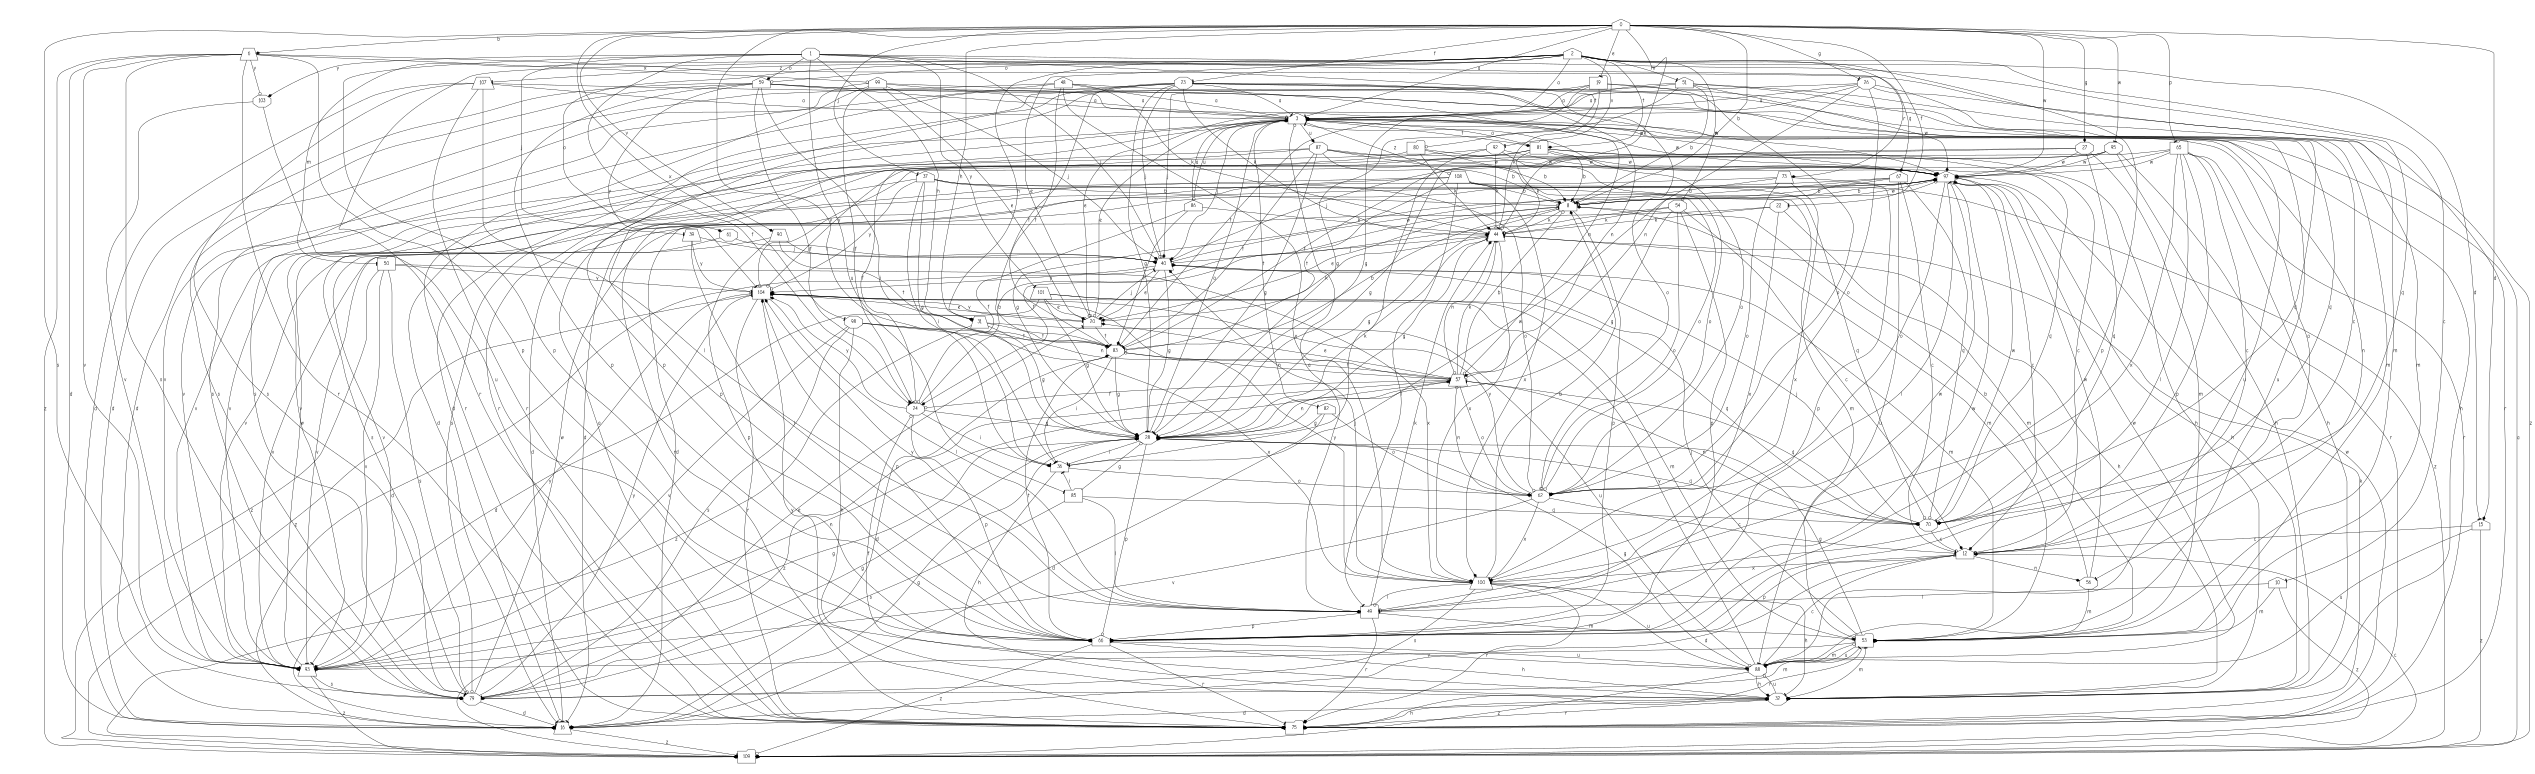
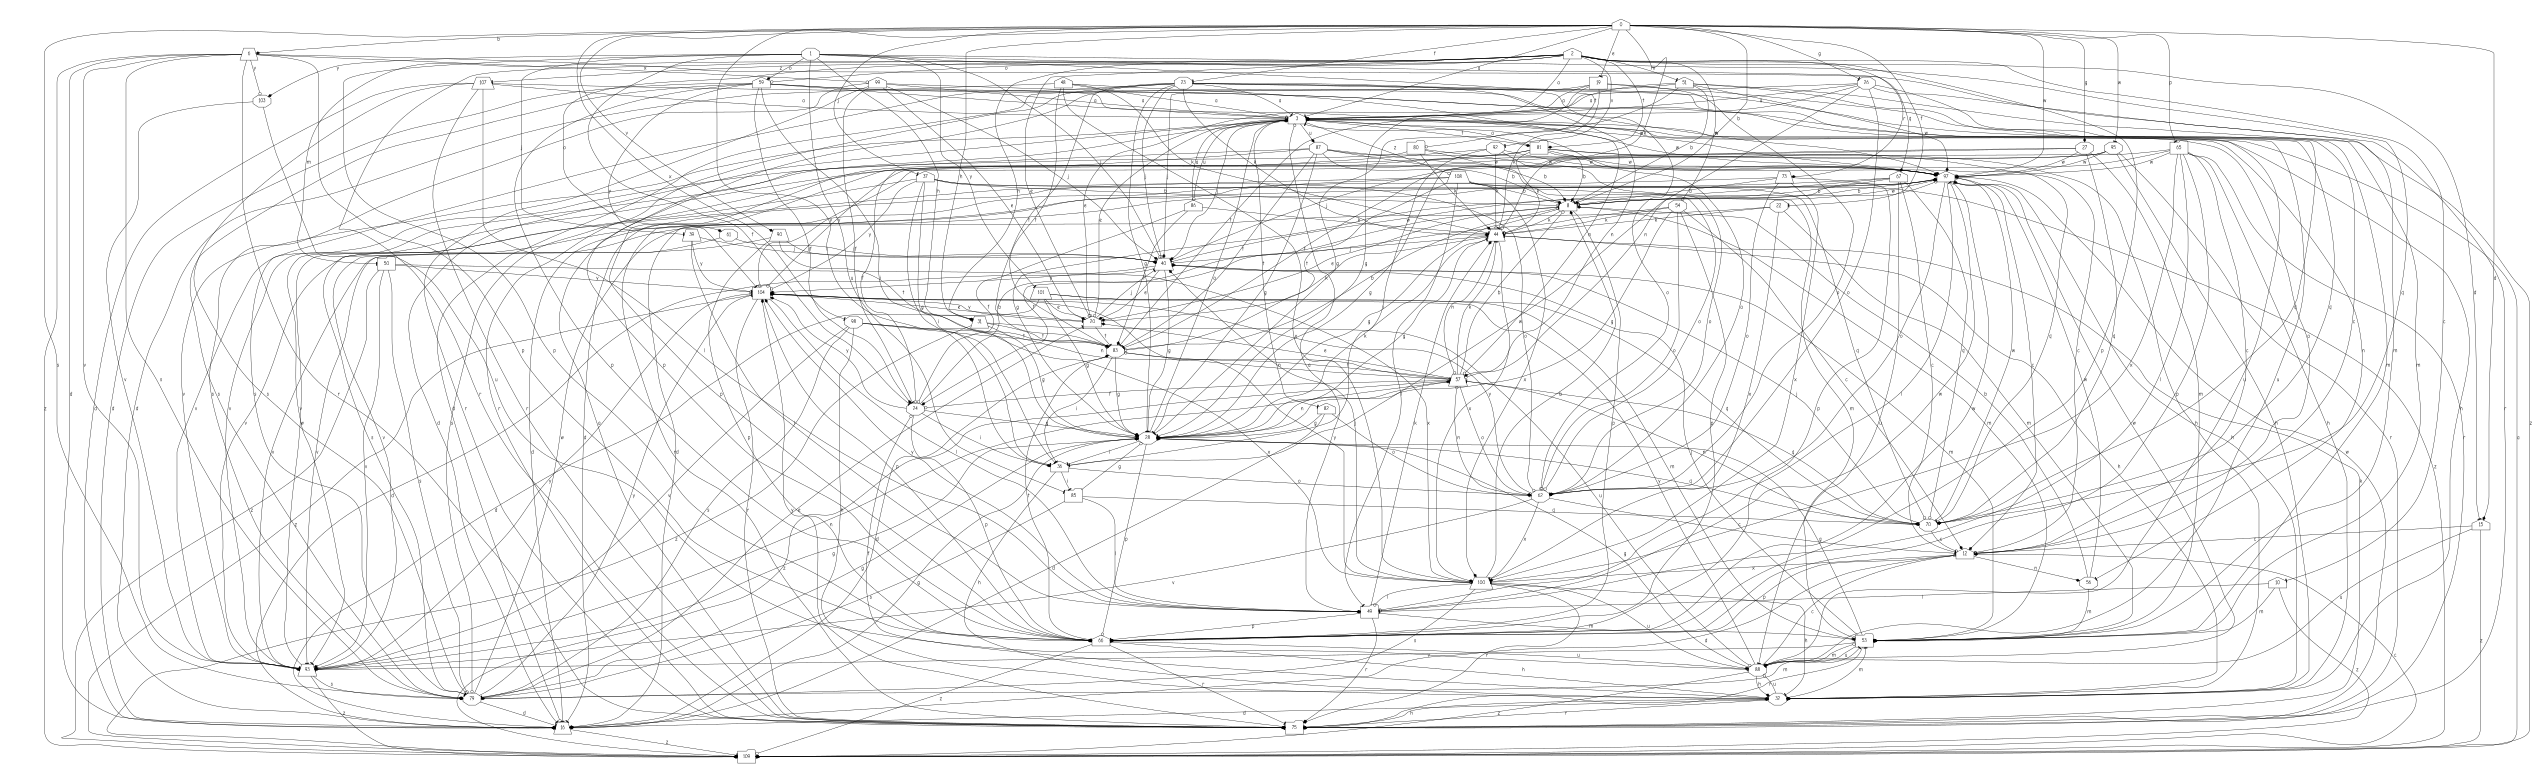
(392, 210) -> none
(1068, 482) -> (1065, 480)
